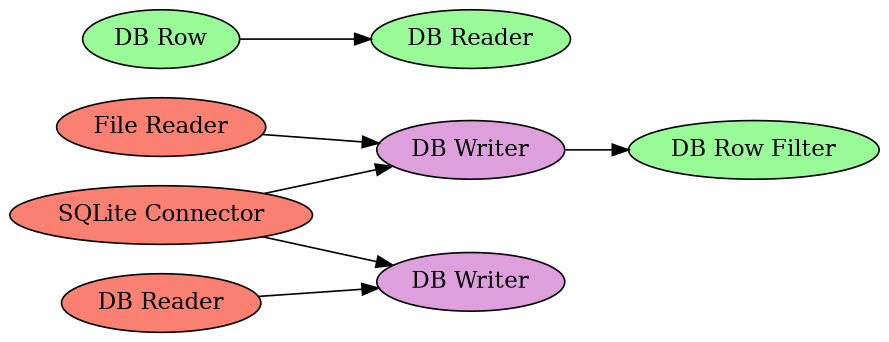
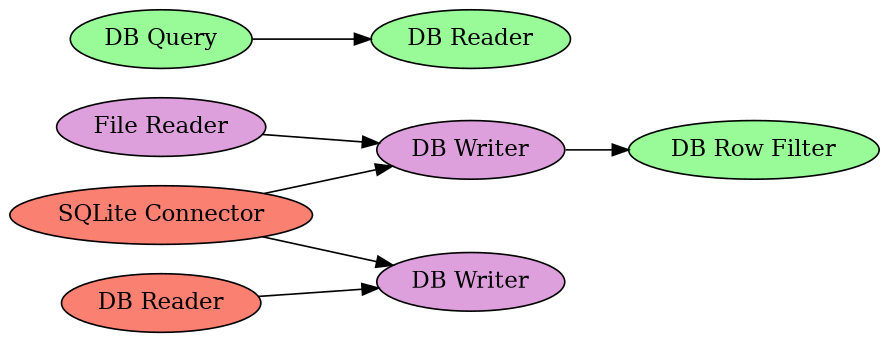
(161, 39) -> (161, 39)
(161, 127) -> (161, 127)
